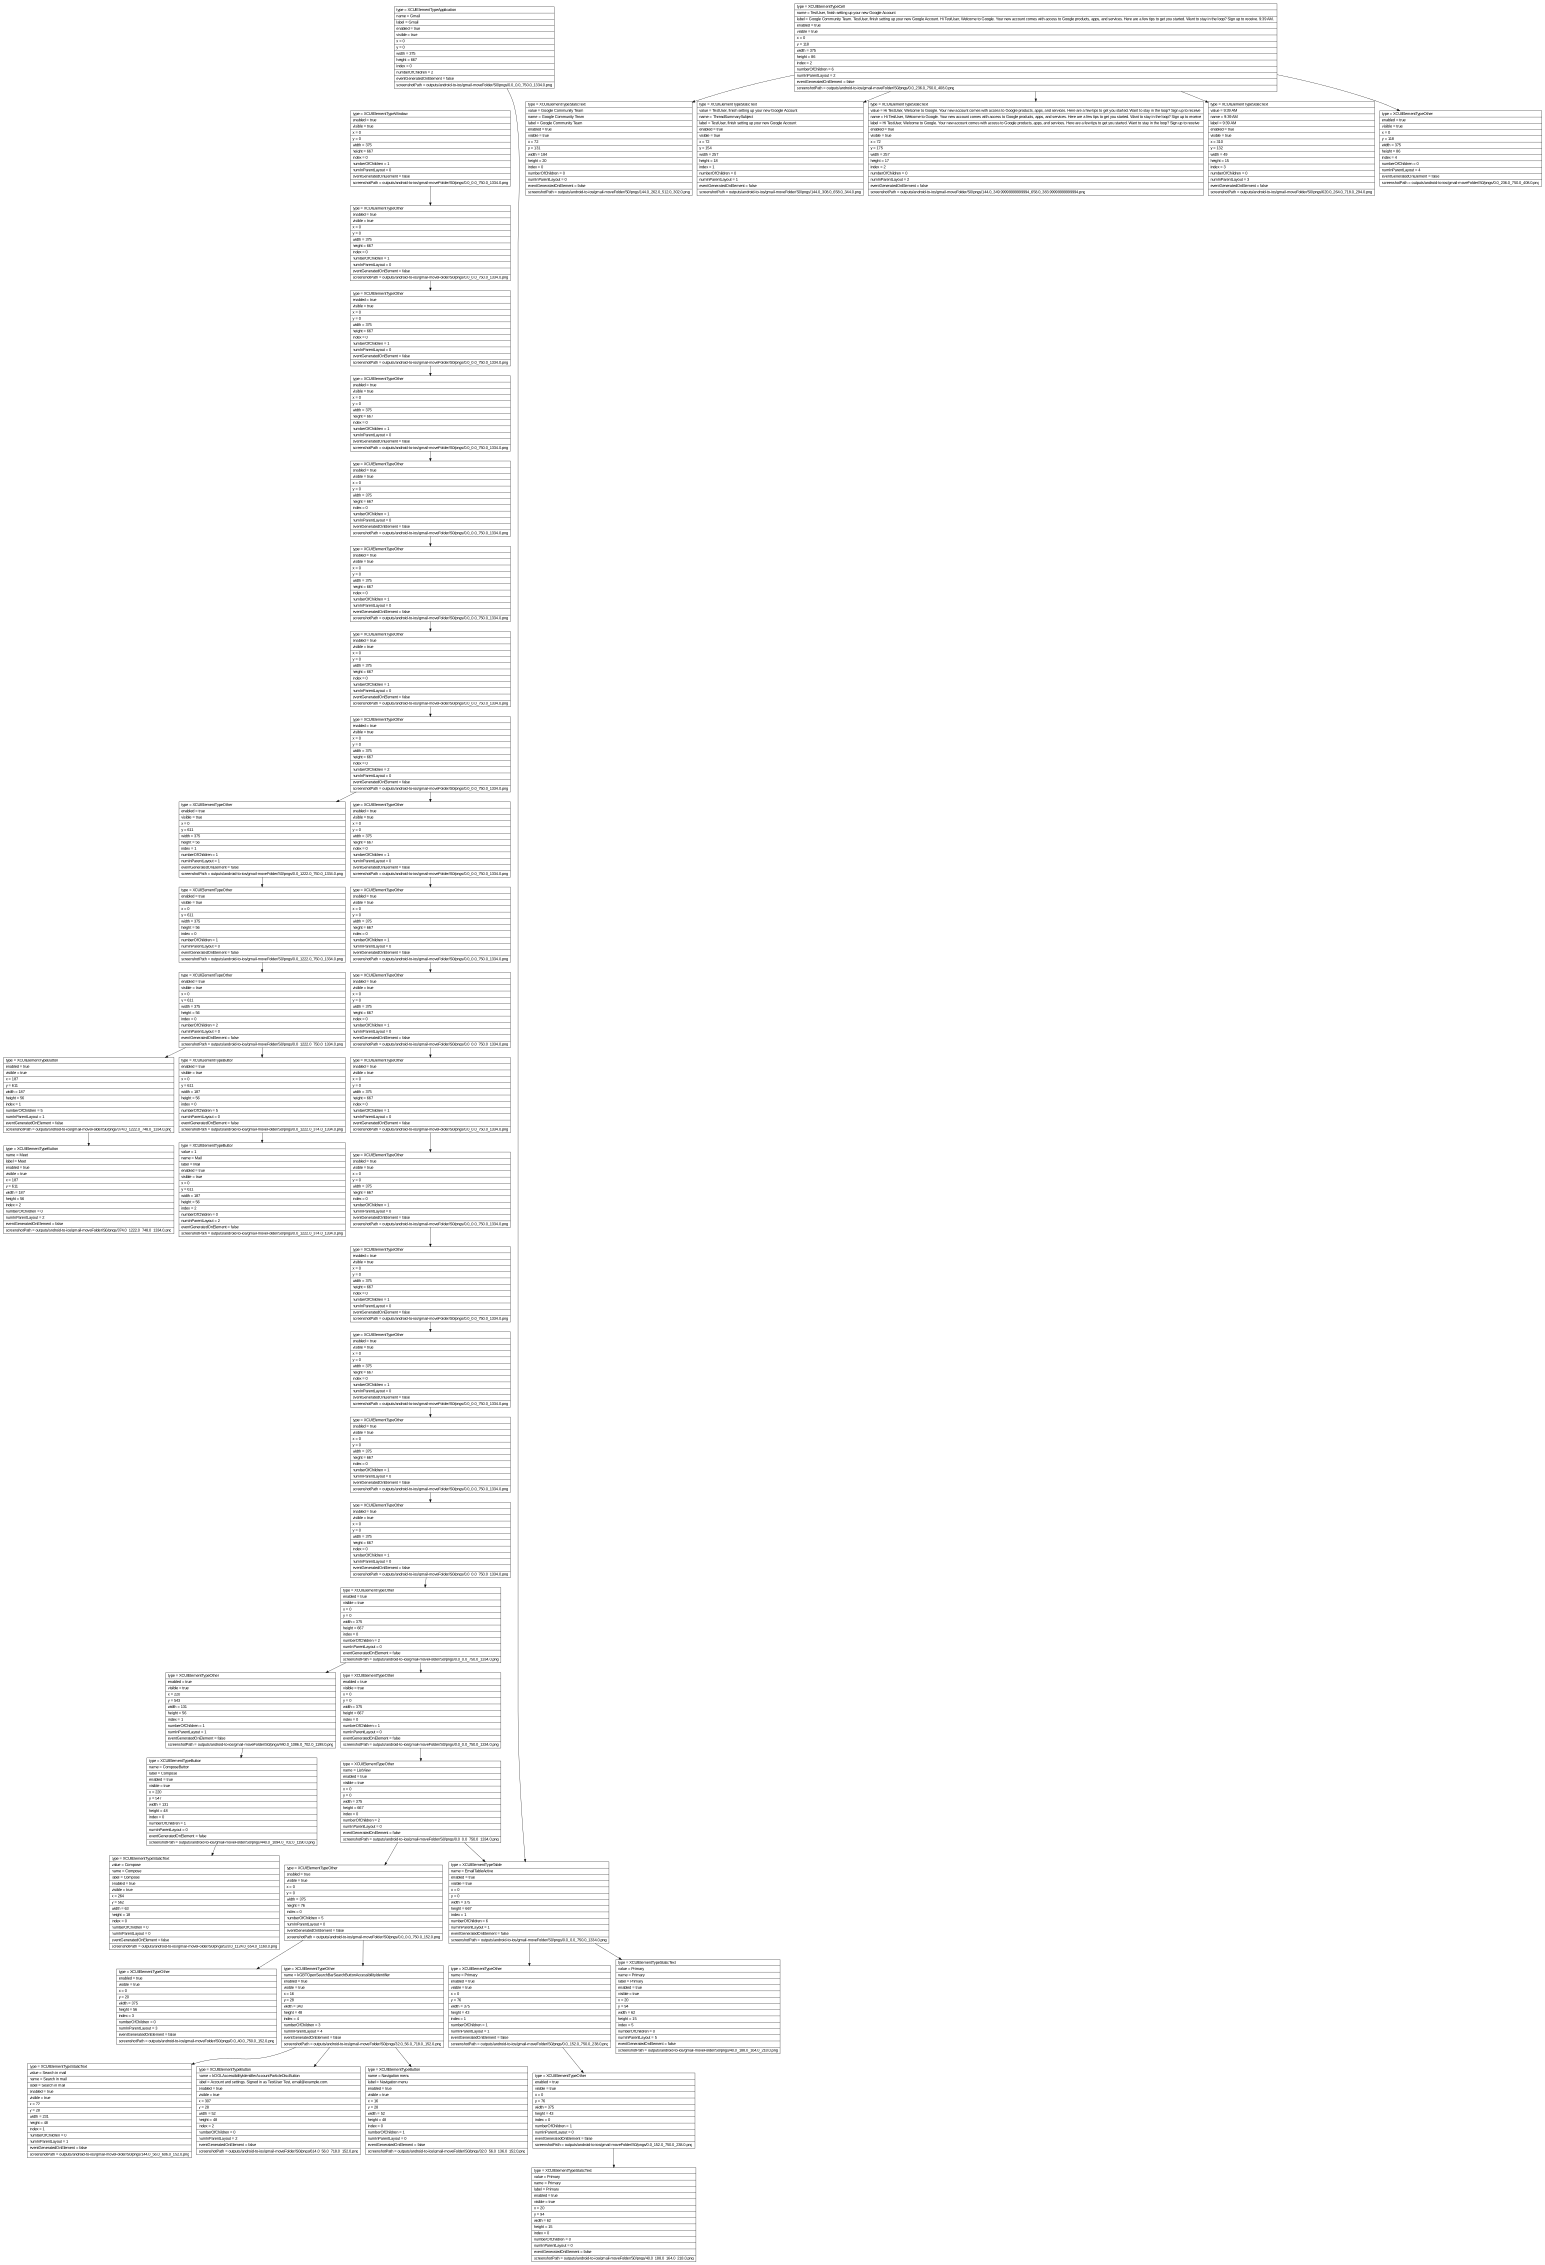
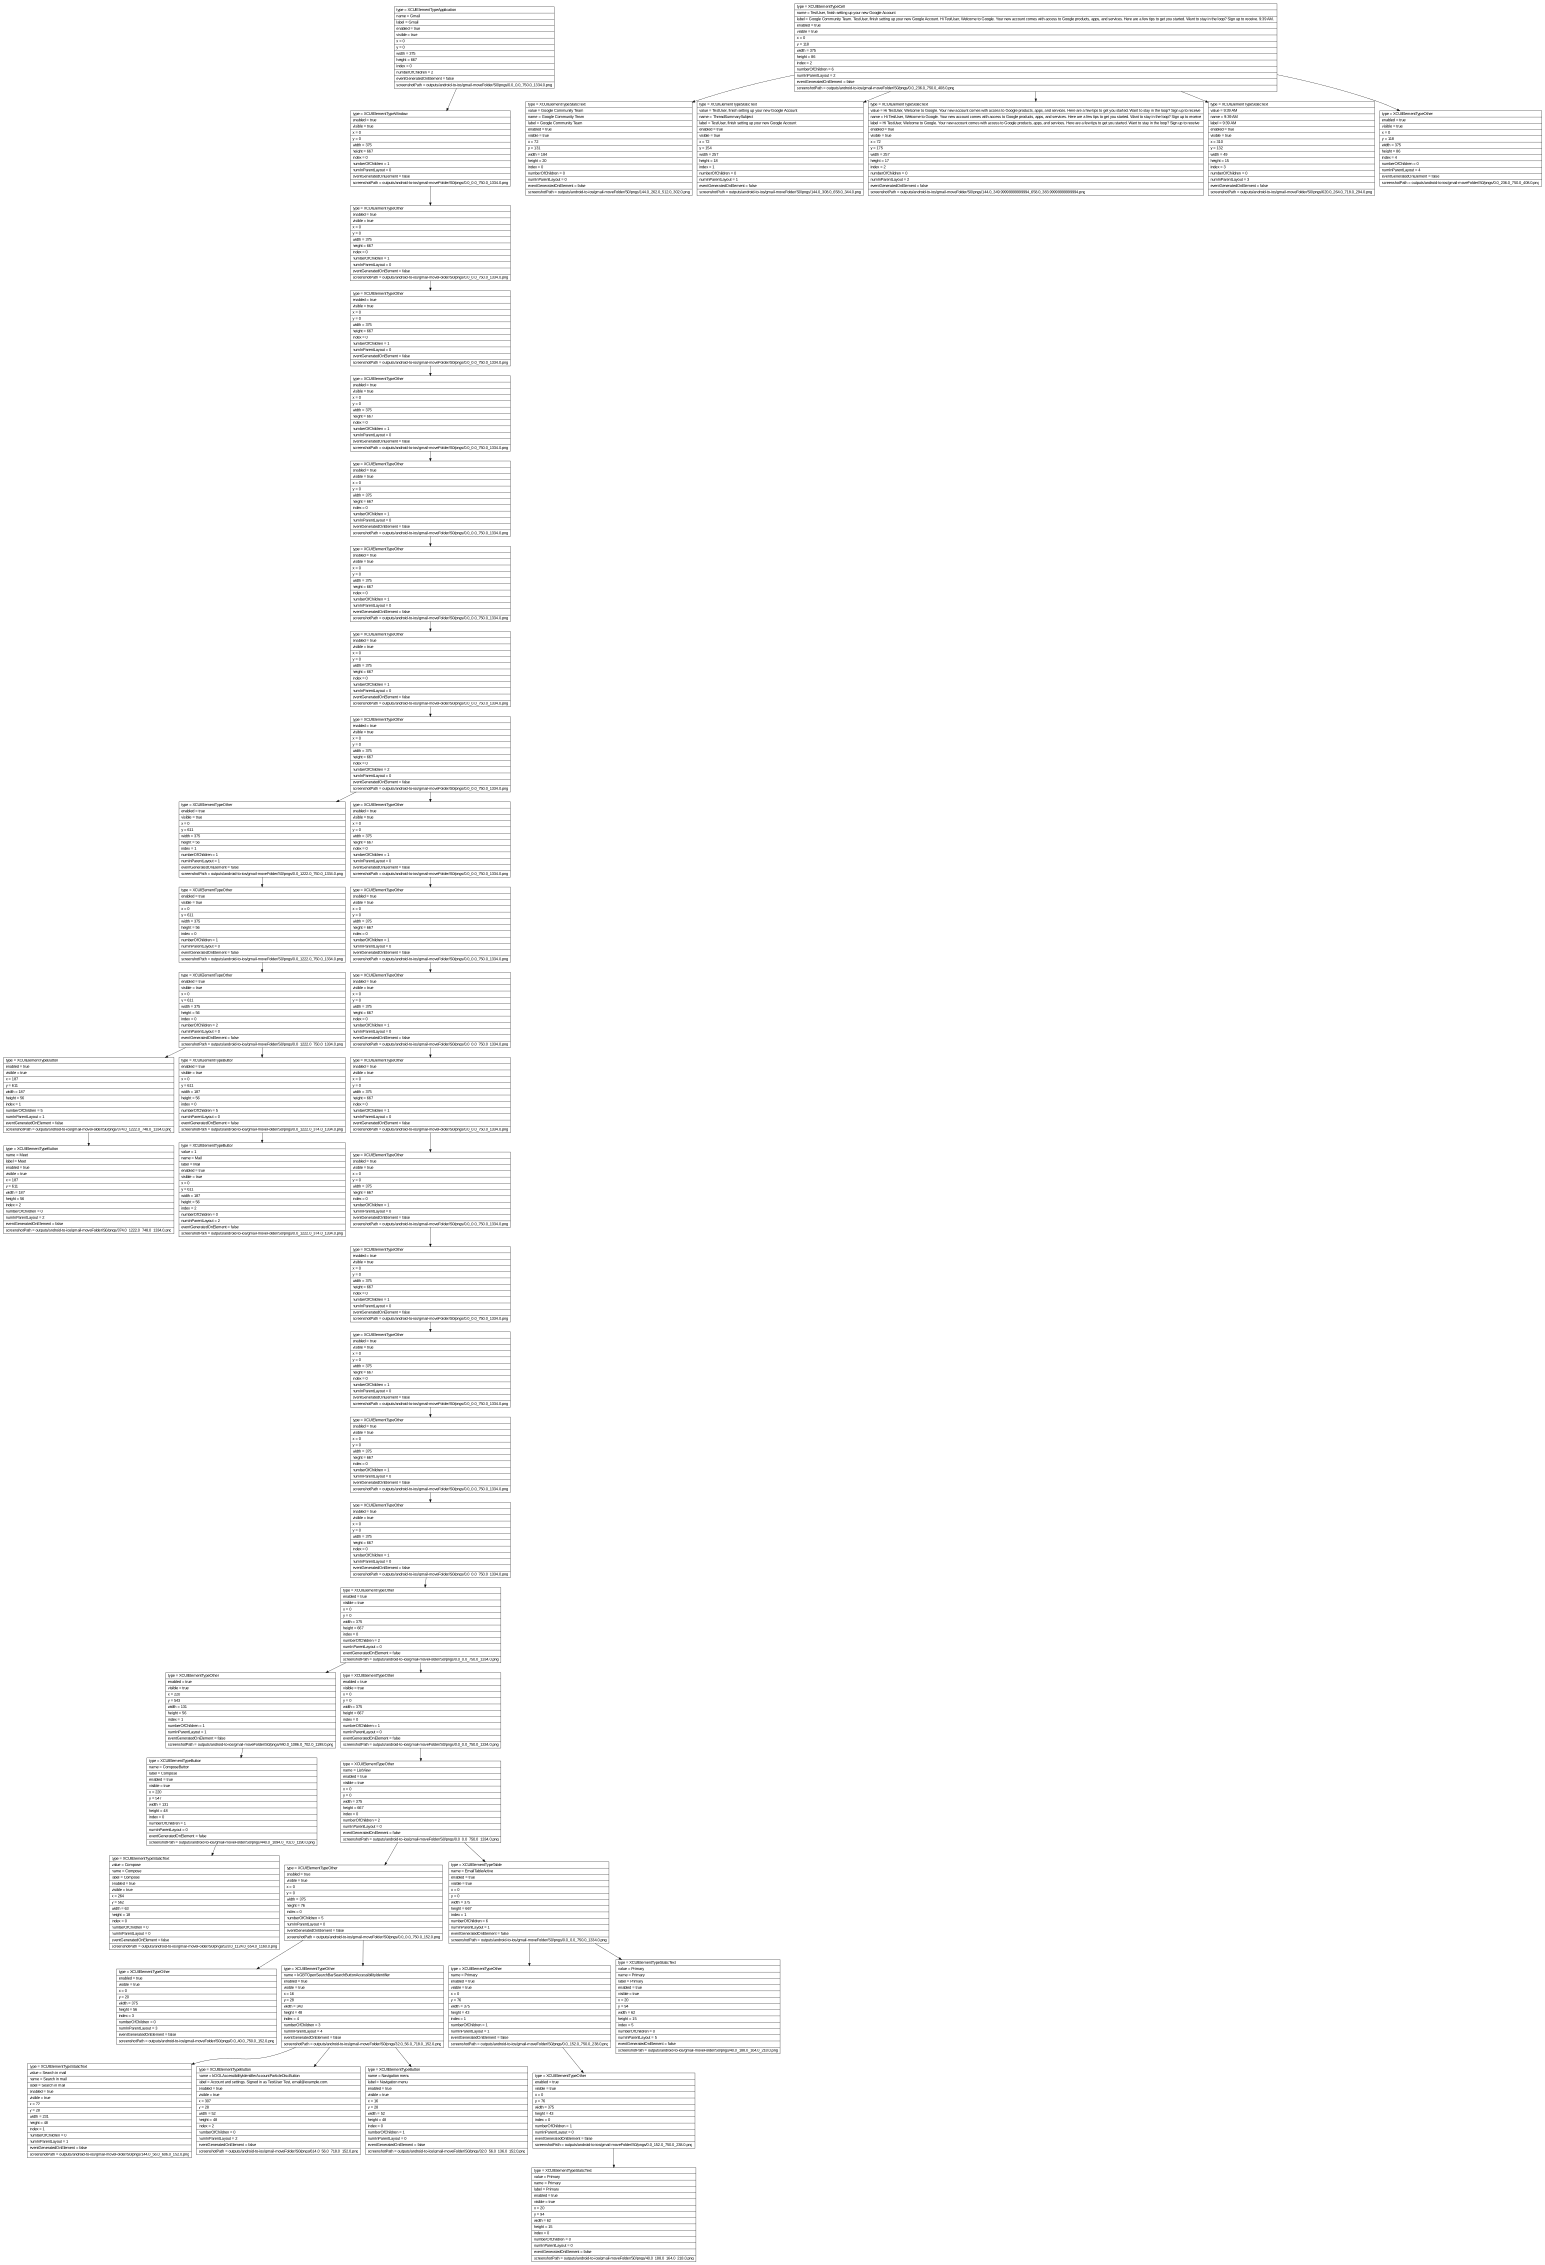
(518, 973) -> (452, 98)
